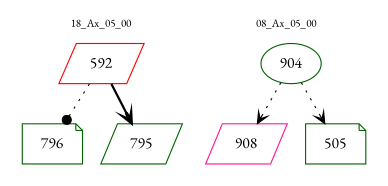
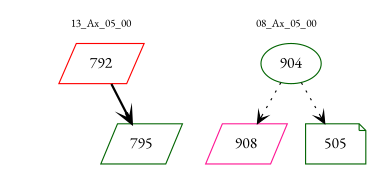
(101, 24) -> (101, 24)
(101, 64) -> (101, 64)
(52, 144) -> none
